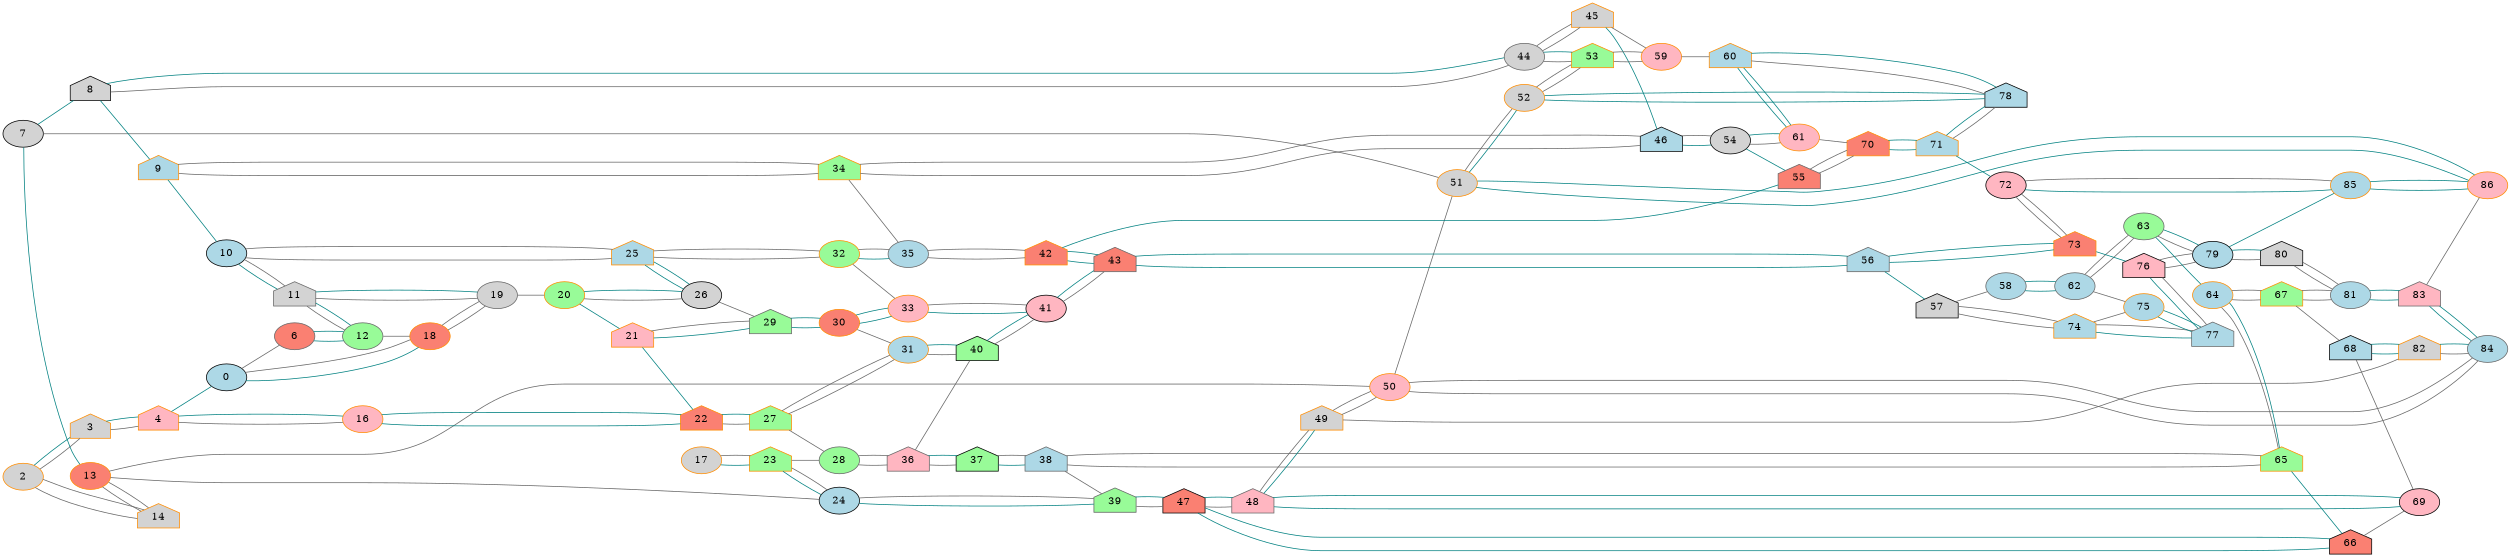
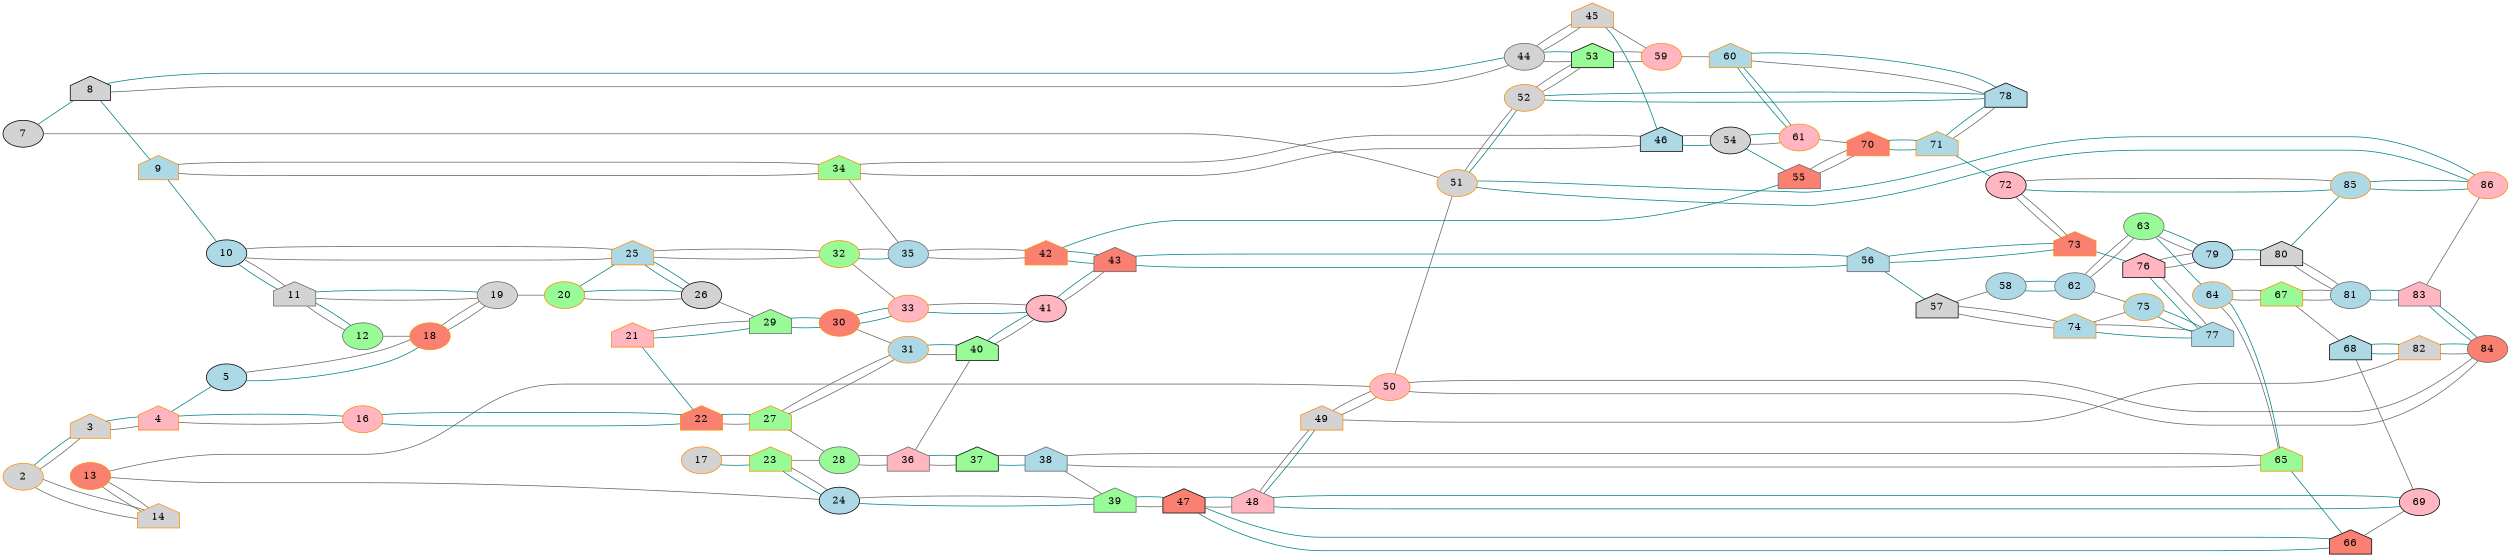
(1592, 57) -> (1592, 57)
(2282, 220) -> (2315, 221)
(36, 309) -> none
(600, 316) -> (597, 276)
(295, 336) -> none
(2488, 349) -> (2488, 349)
(227, 377) -> (227, 377)
